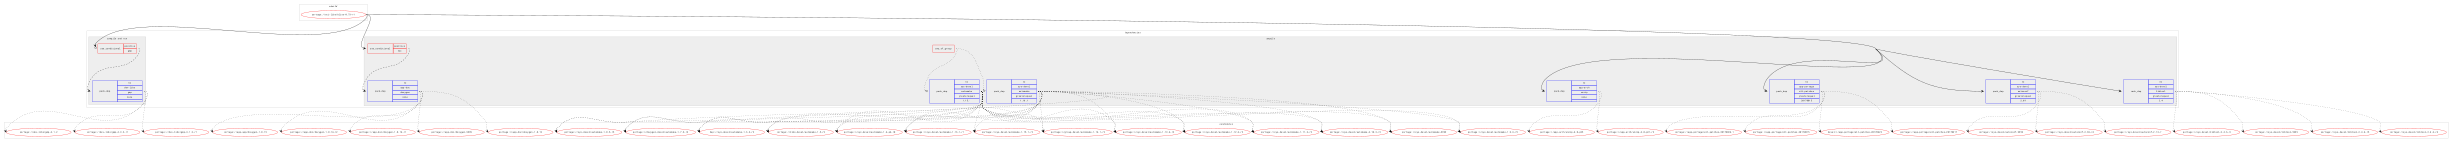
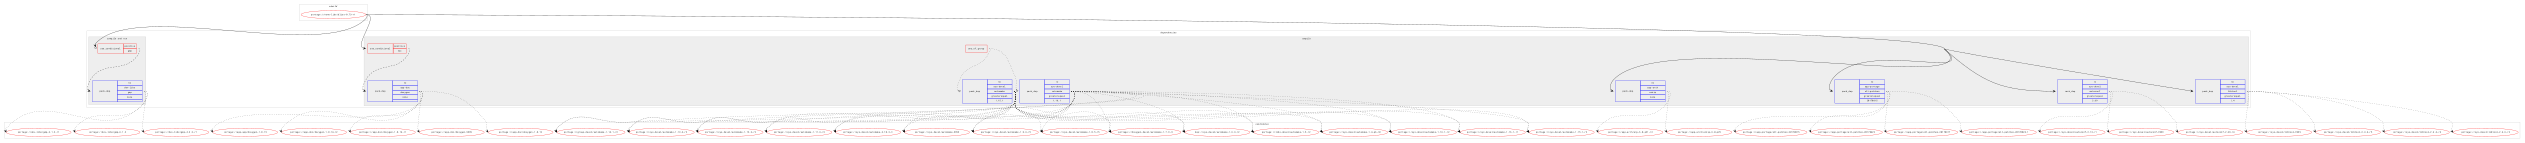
(333, 15) -> (333, 15)
none -> (1424, 132)
(1631, 132) -> (1631, 132)
(1855, 132) -> (1847, 132)
